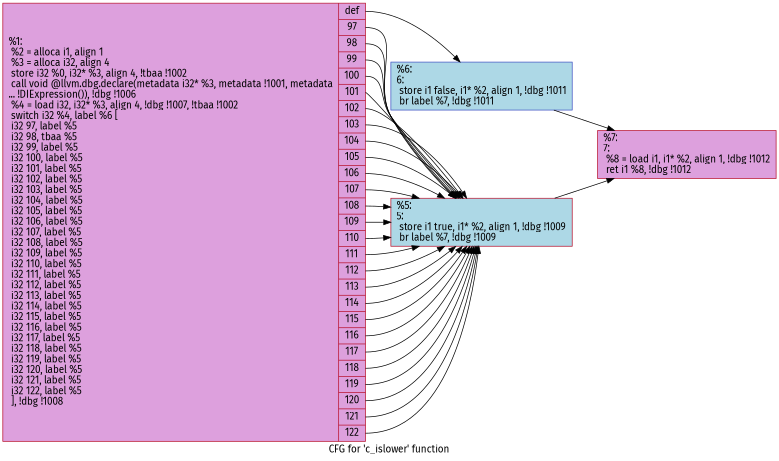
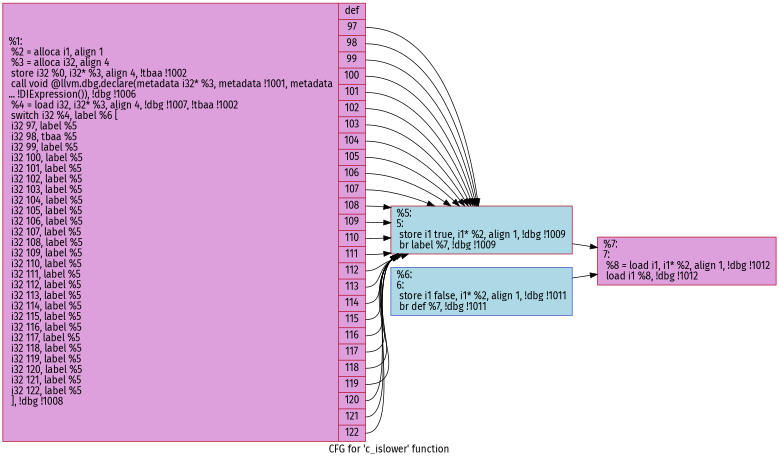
(414, 26) -> none
(446, 102) -> (442, 307)
(647, 170) -> (651, 277)
